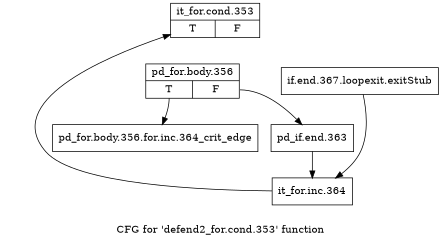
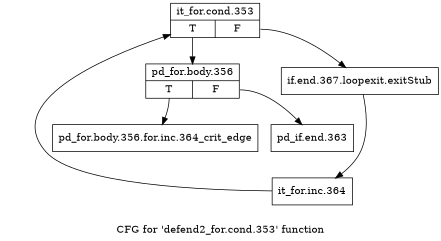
none -> (303, 40)
none -> (193, 47)
(312, 161) -> none
